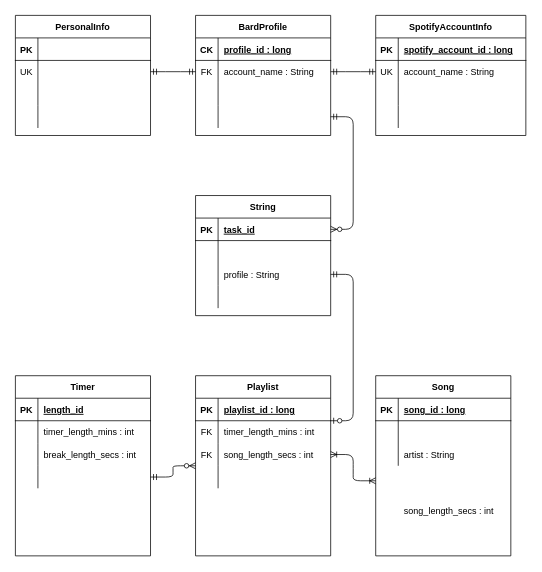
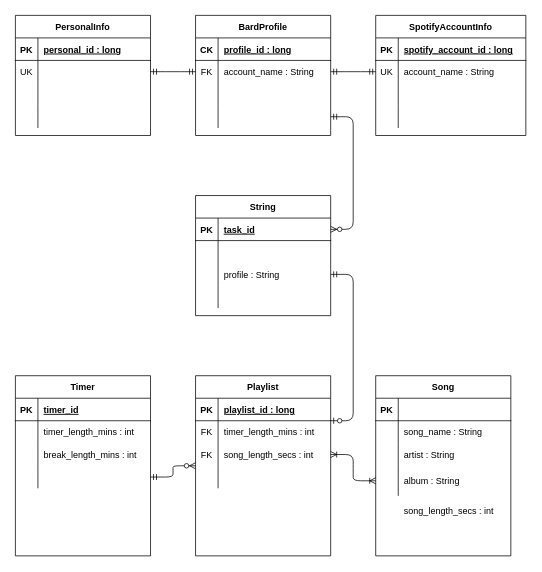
none -> (94, 49)
(454, 409) -> none
(64, 410) -> (61, 410)
none -> (454, 432)
(96, 455) -> (94, 455)
none -> (454, 480)
